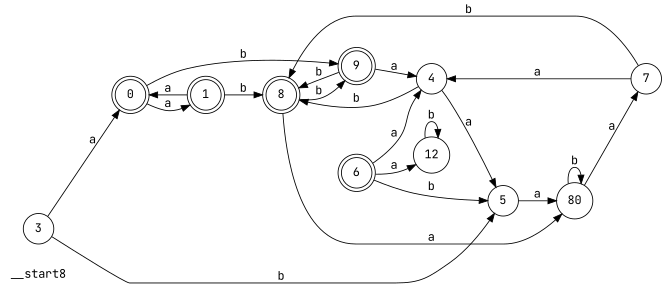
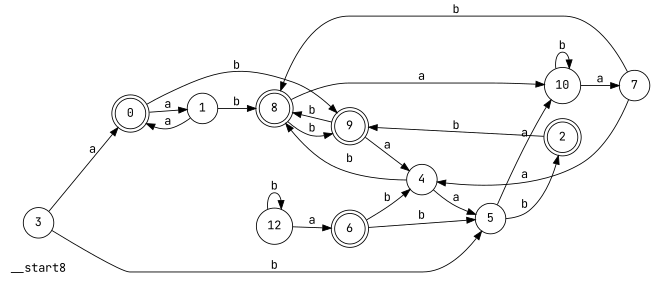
(206, 95) -> (202, 108)
(394, 133) -> (388, 198)
none -> (563, 137)
(392, 173) -> (308, 227)
(575, 201) -> (563, 86)
